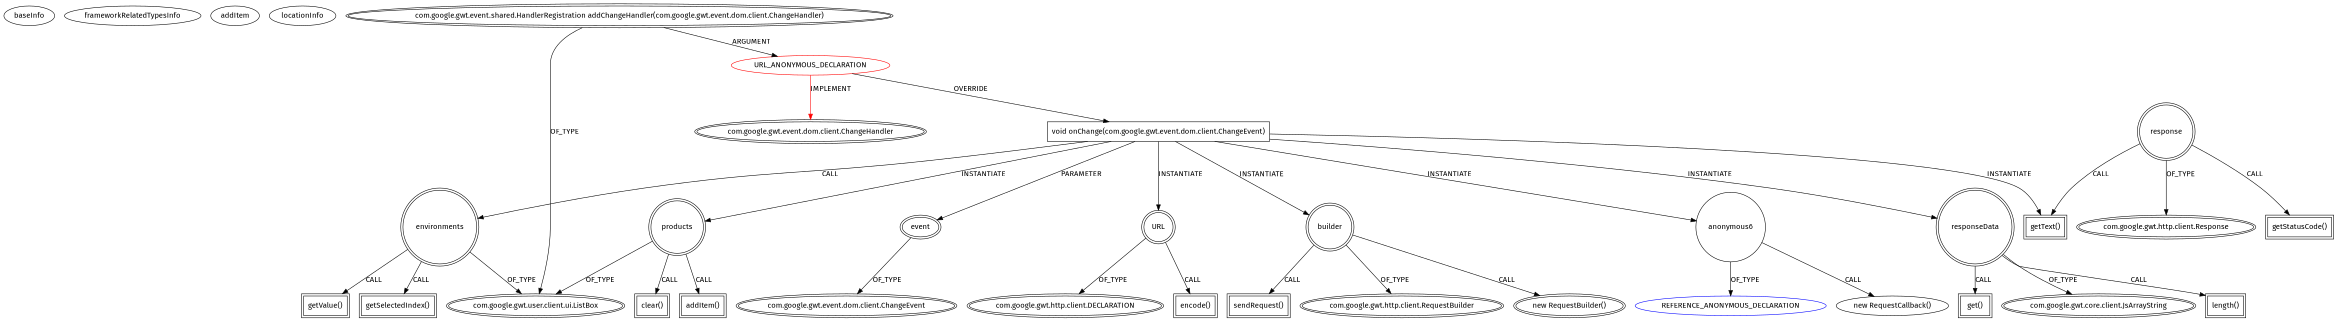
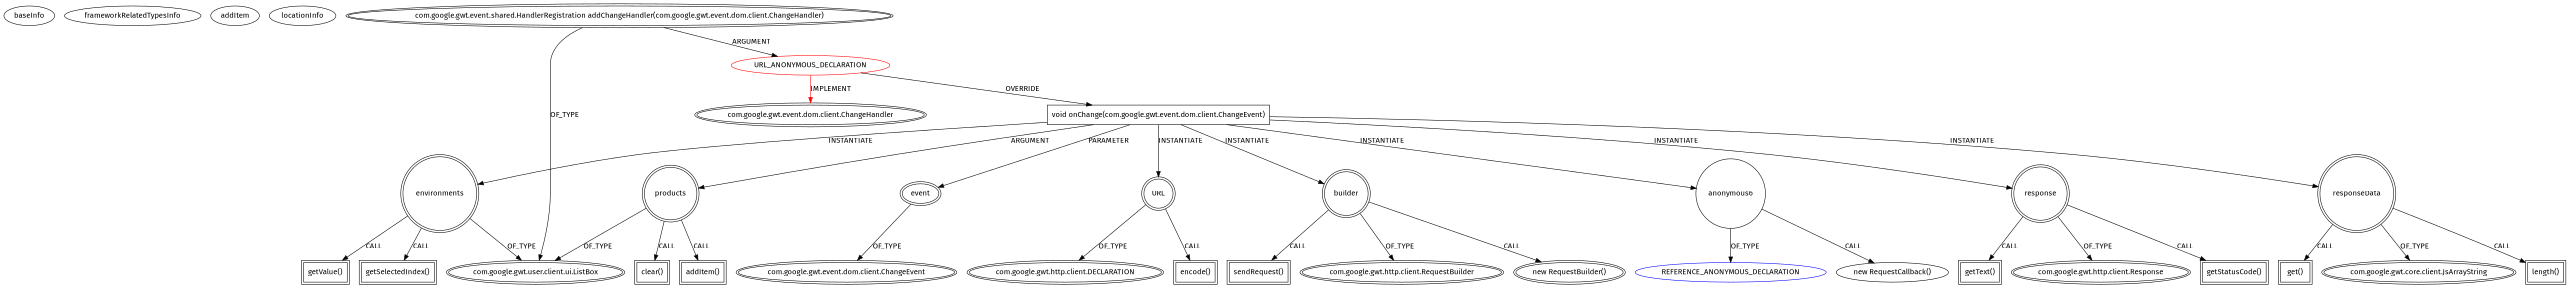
(1661, 147) -> (1639, 143)
(830, 174) -> (851, 141)
(984, 174) -> (1030, 141)
